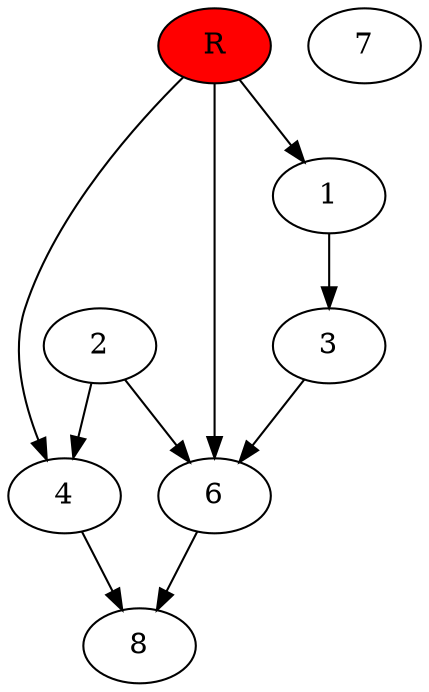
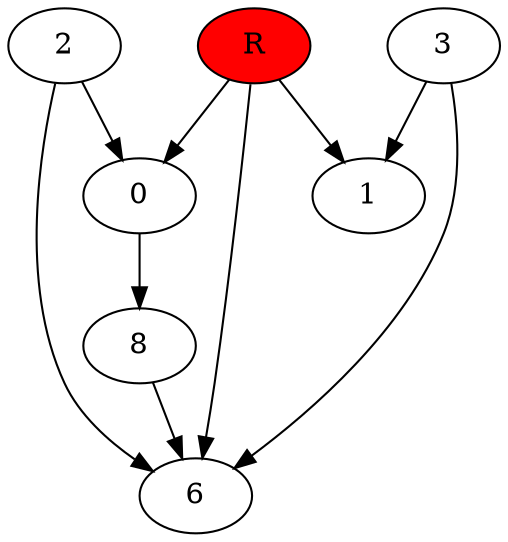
(365, 46) -> none
(329, 261) -> (411, 112)
(65, 496) -> (140, 196)
(182, 561) -> (164, 411)
